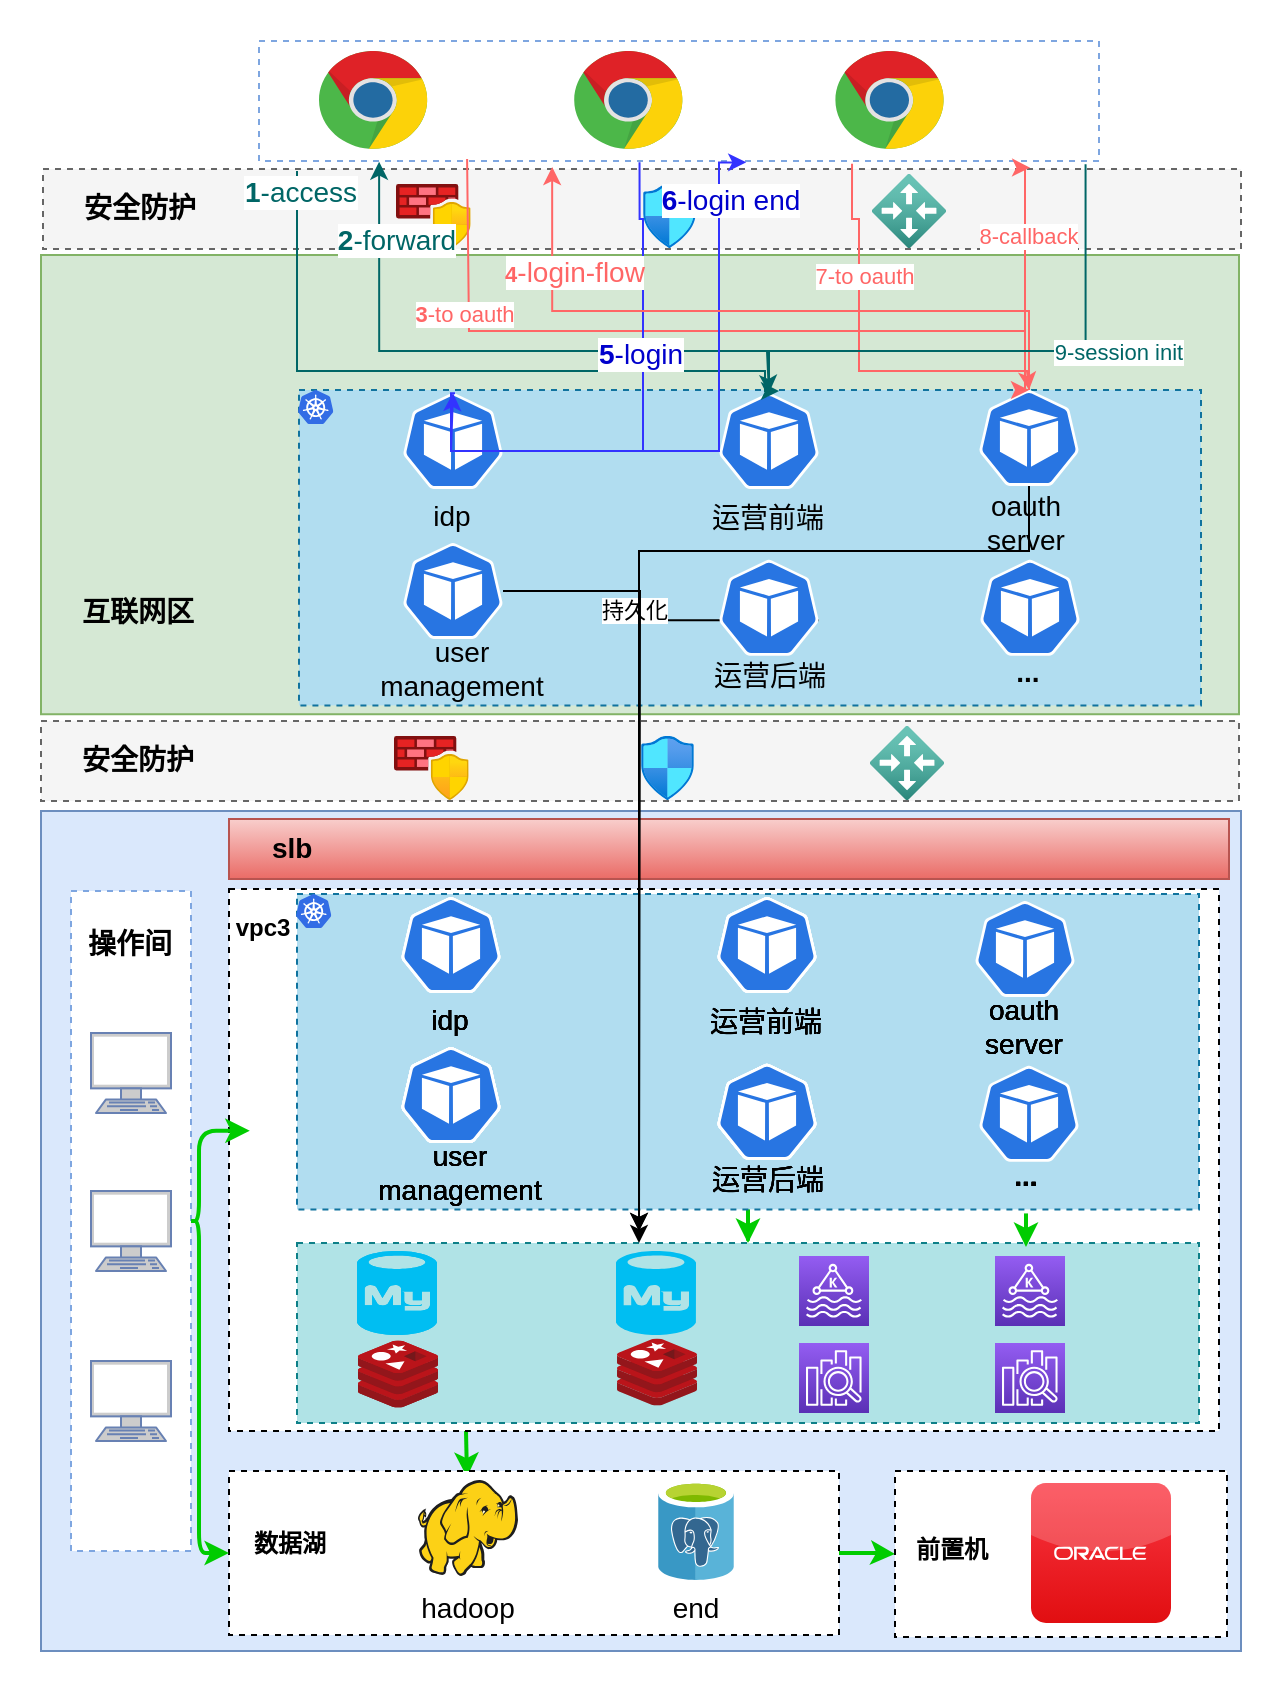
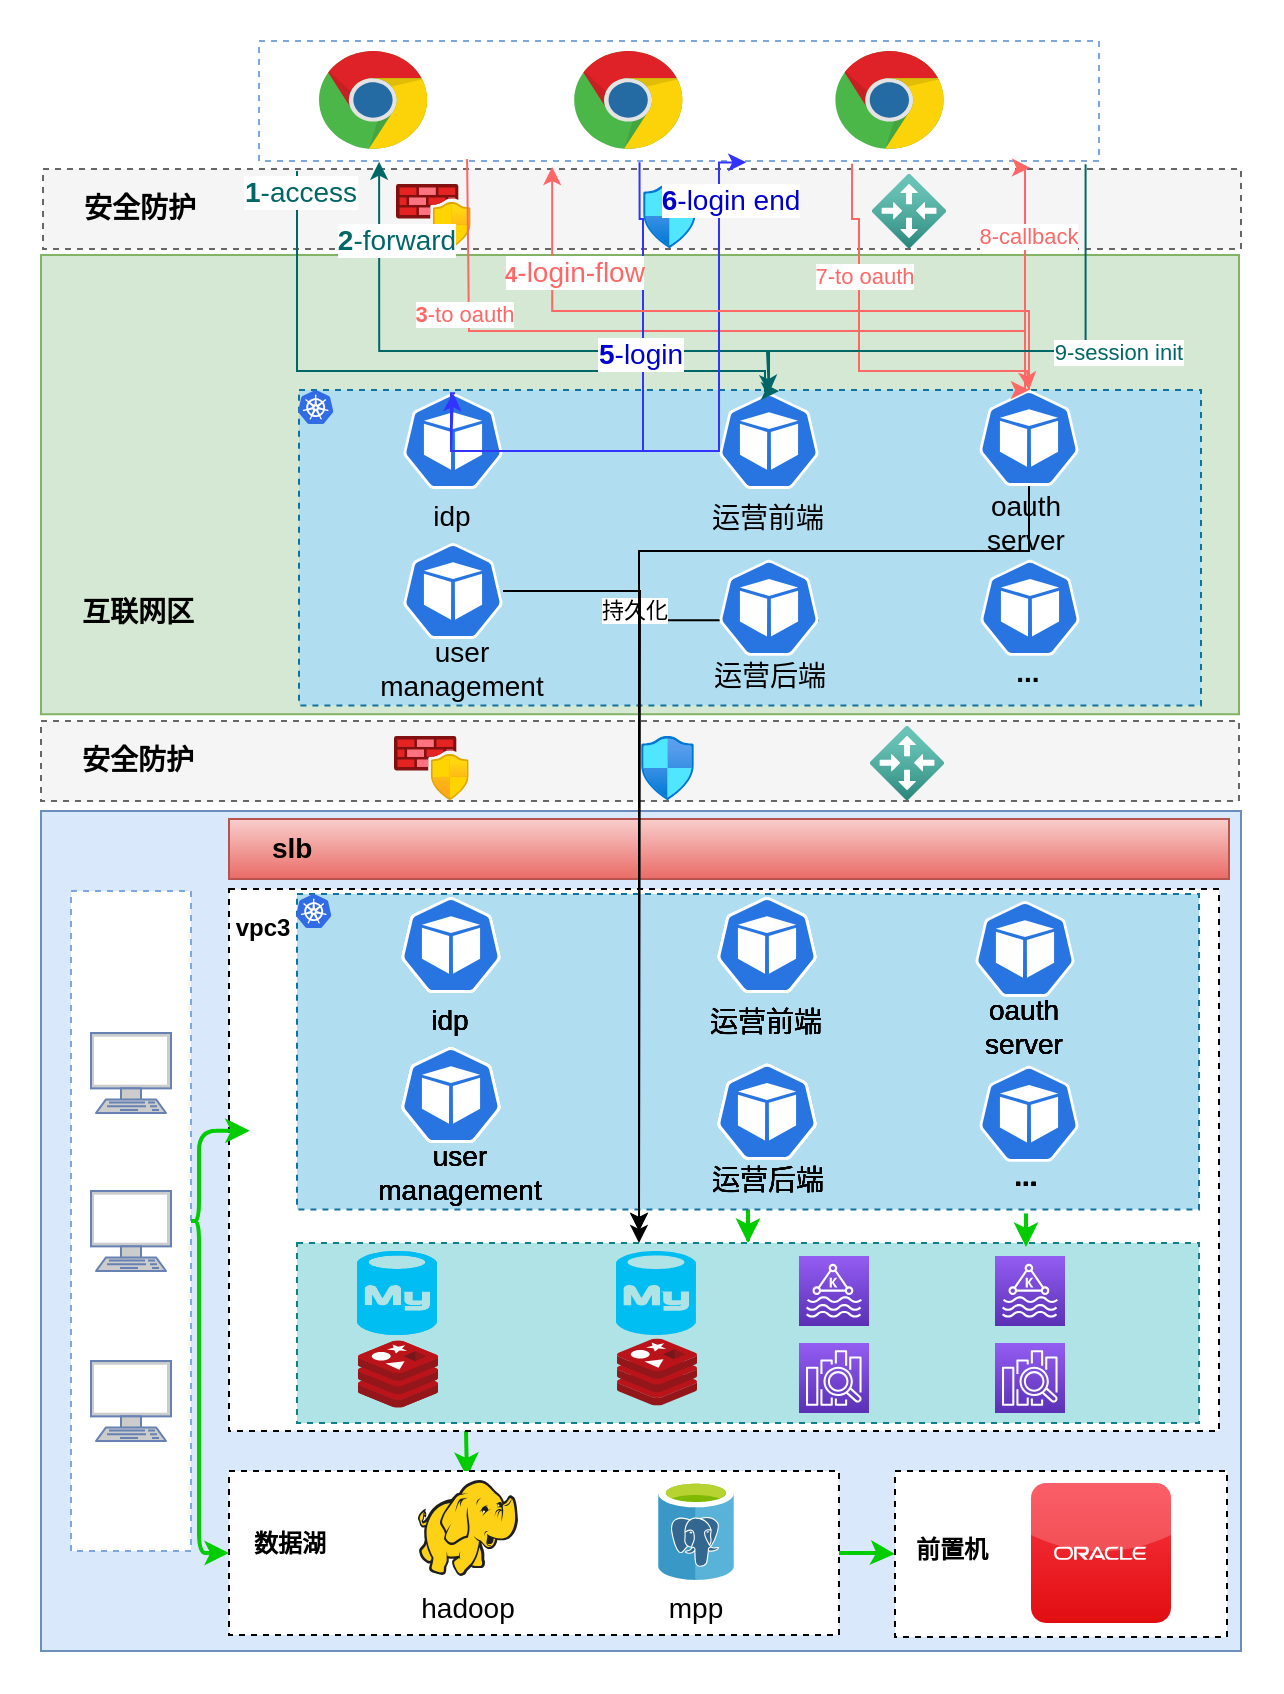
(131, 945) -> none
(697, 1609) -> (697, 1609)
